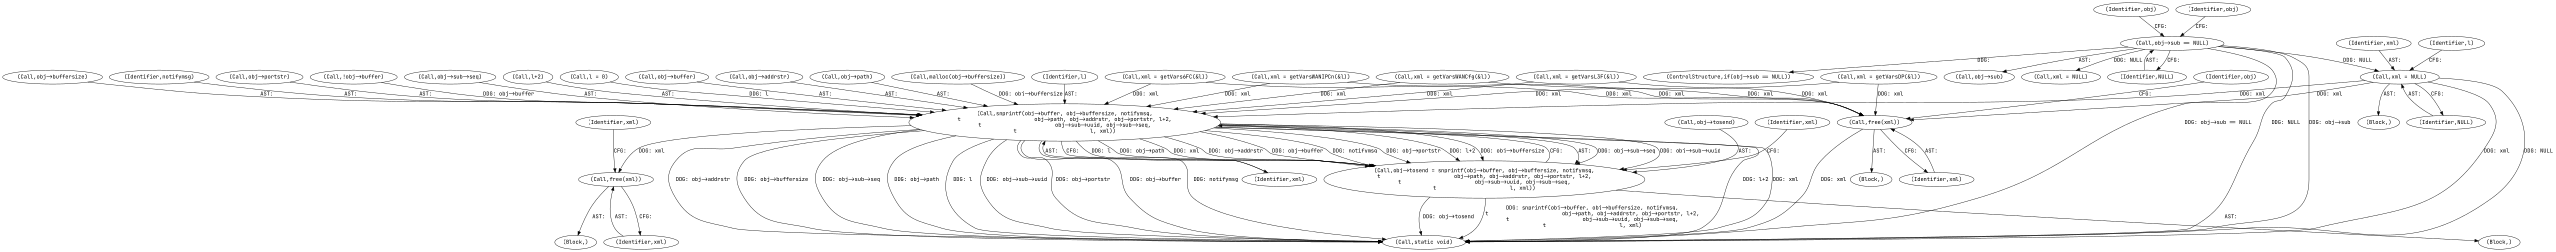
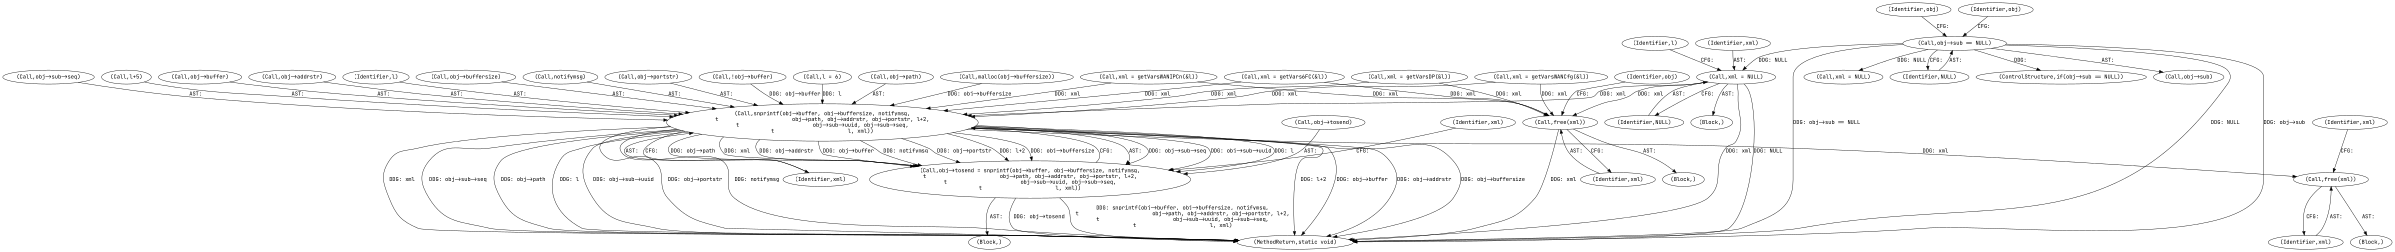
(159, 77) -> (560, 77)
(528, 77) -> (126, 77)
(589, 77) -> (822, 77)
(1576, 77) -> none
(1424, 242) -> (1295, 242)
